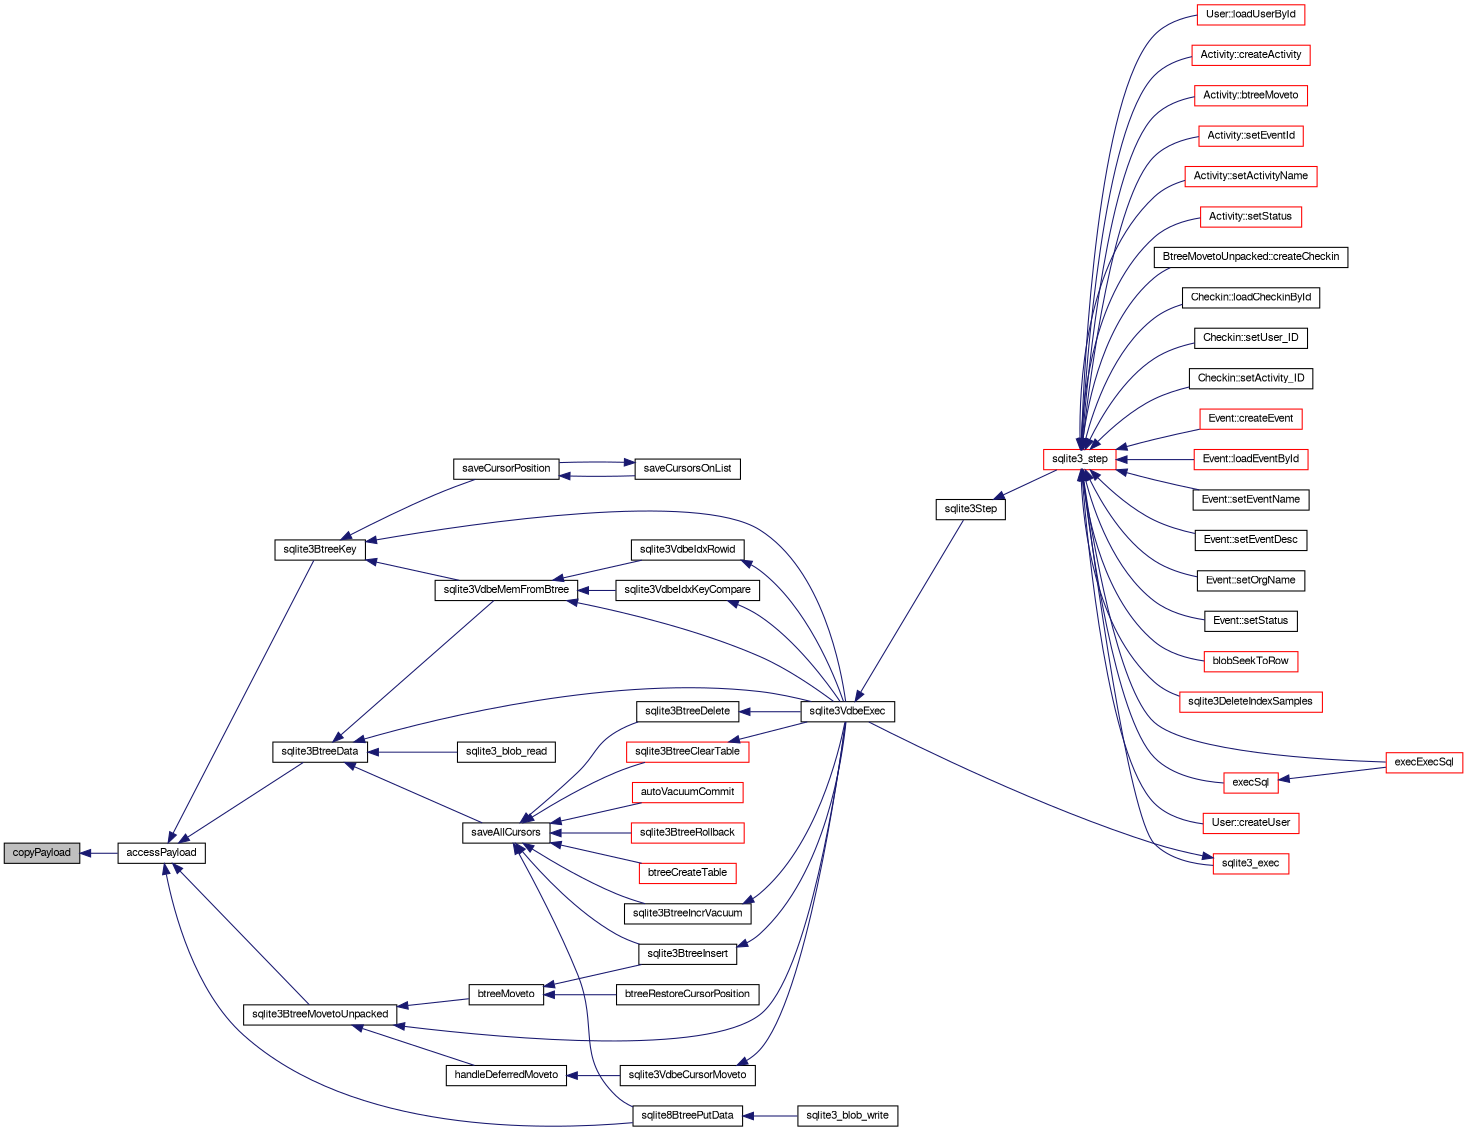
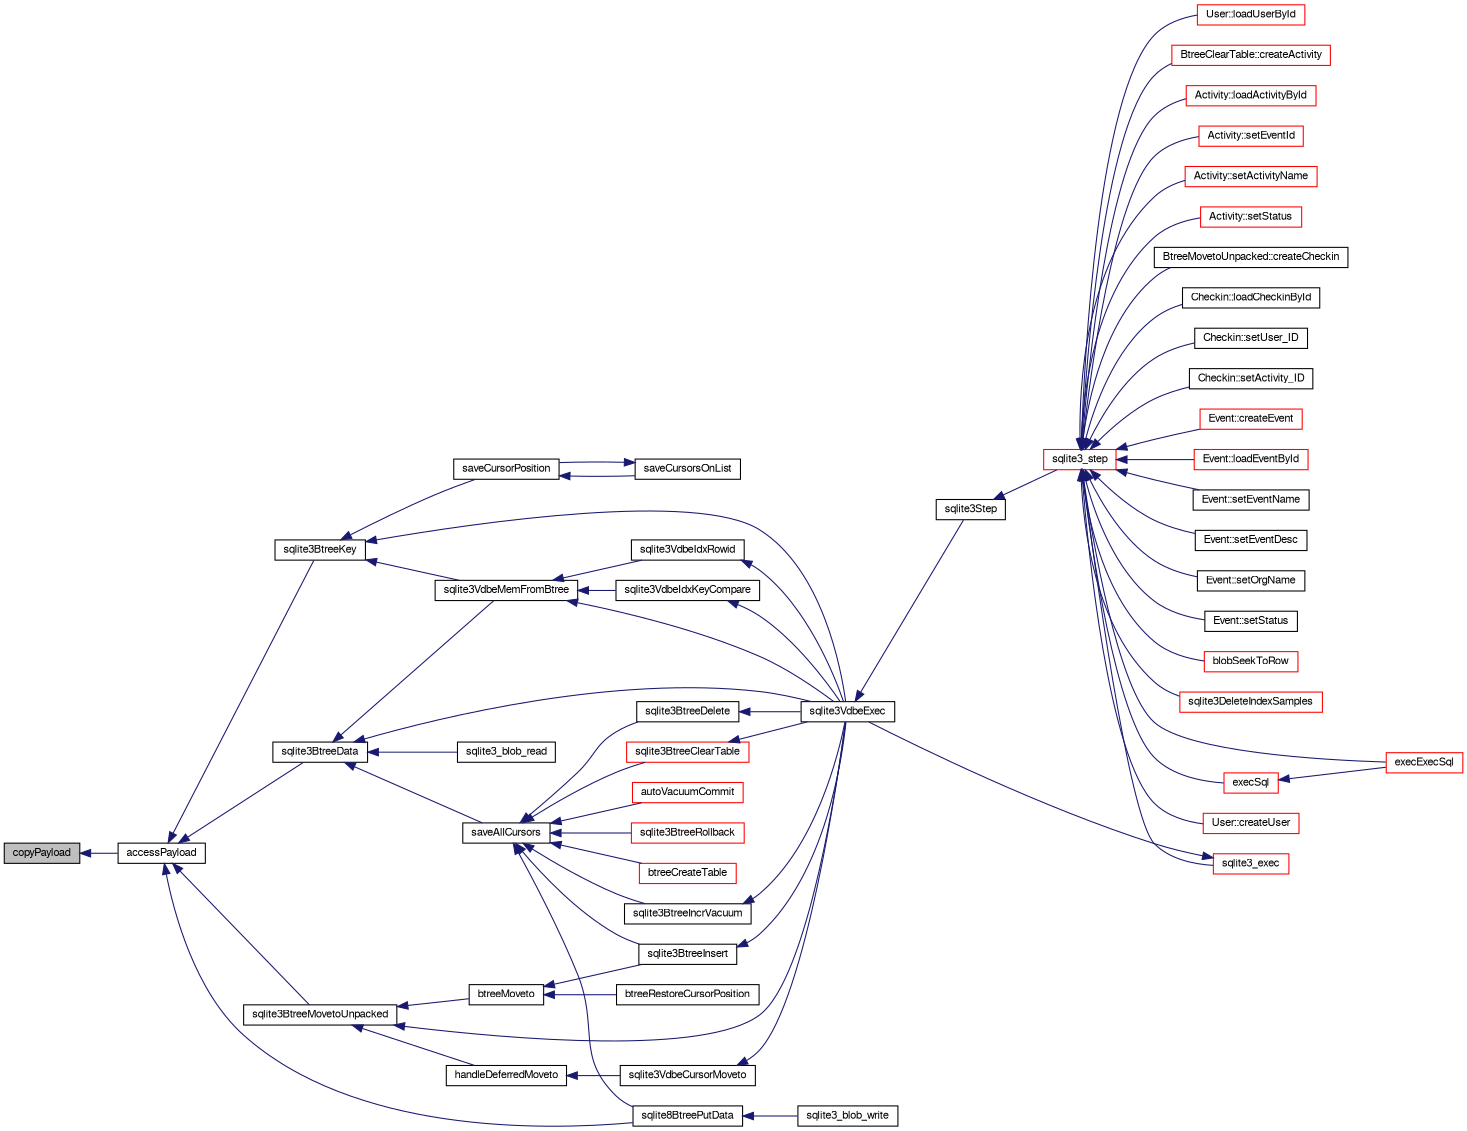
(1251, 55) -> (1251, 55)
(1251, 96) -> (1251, 96)
